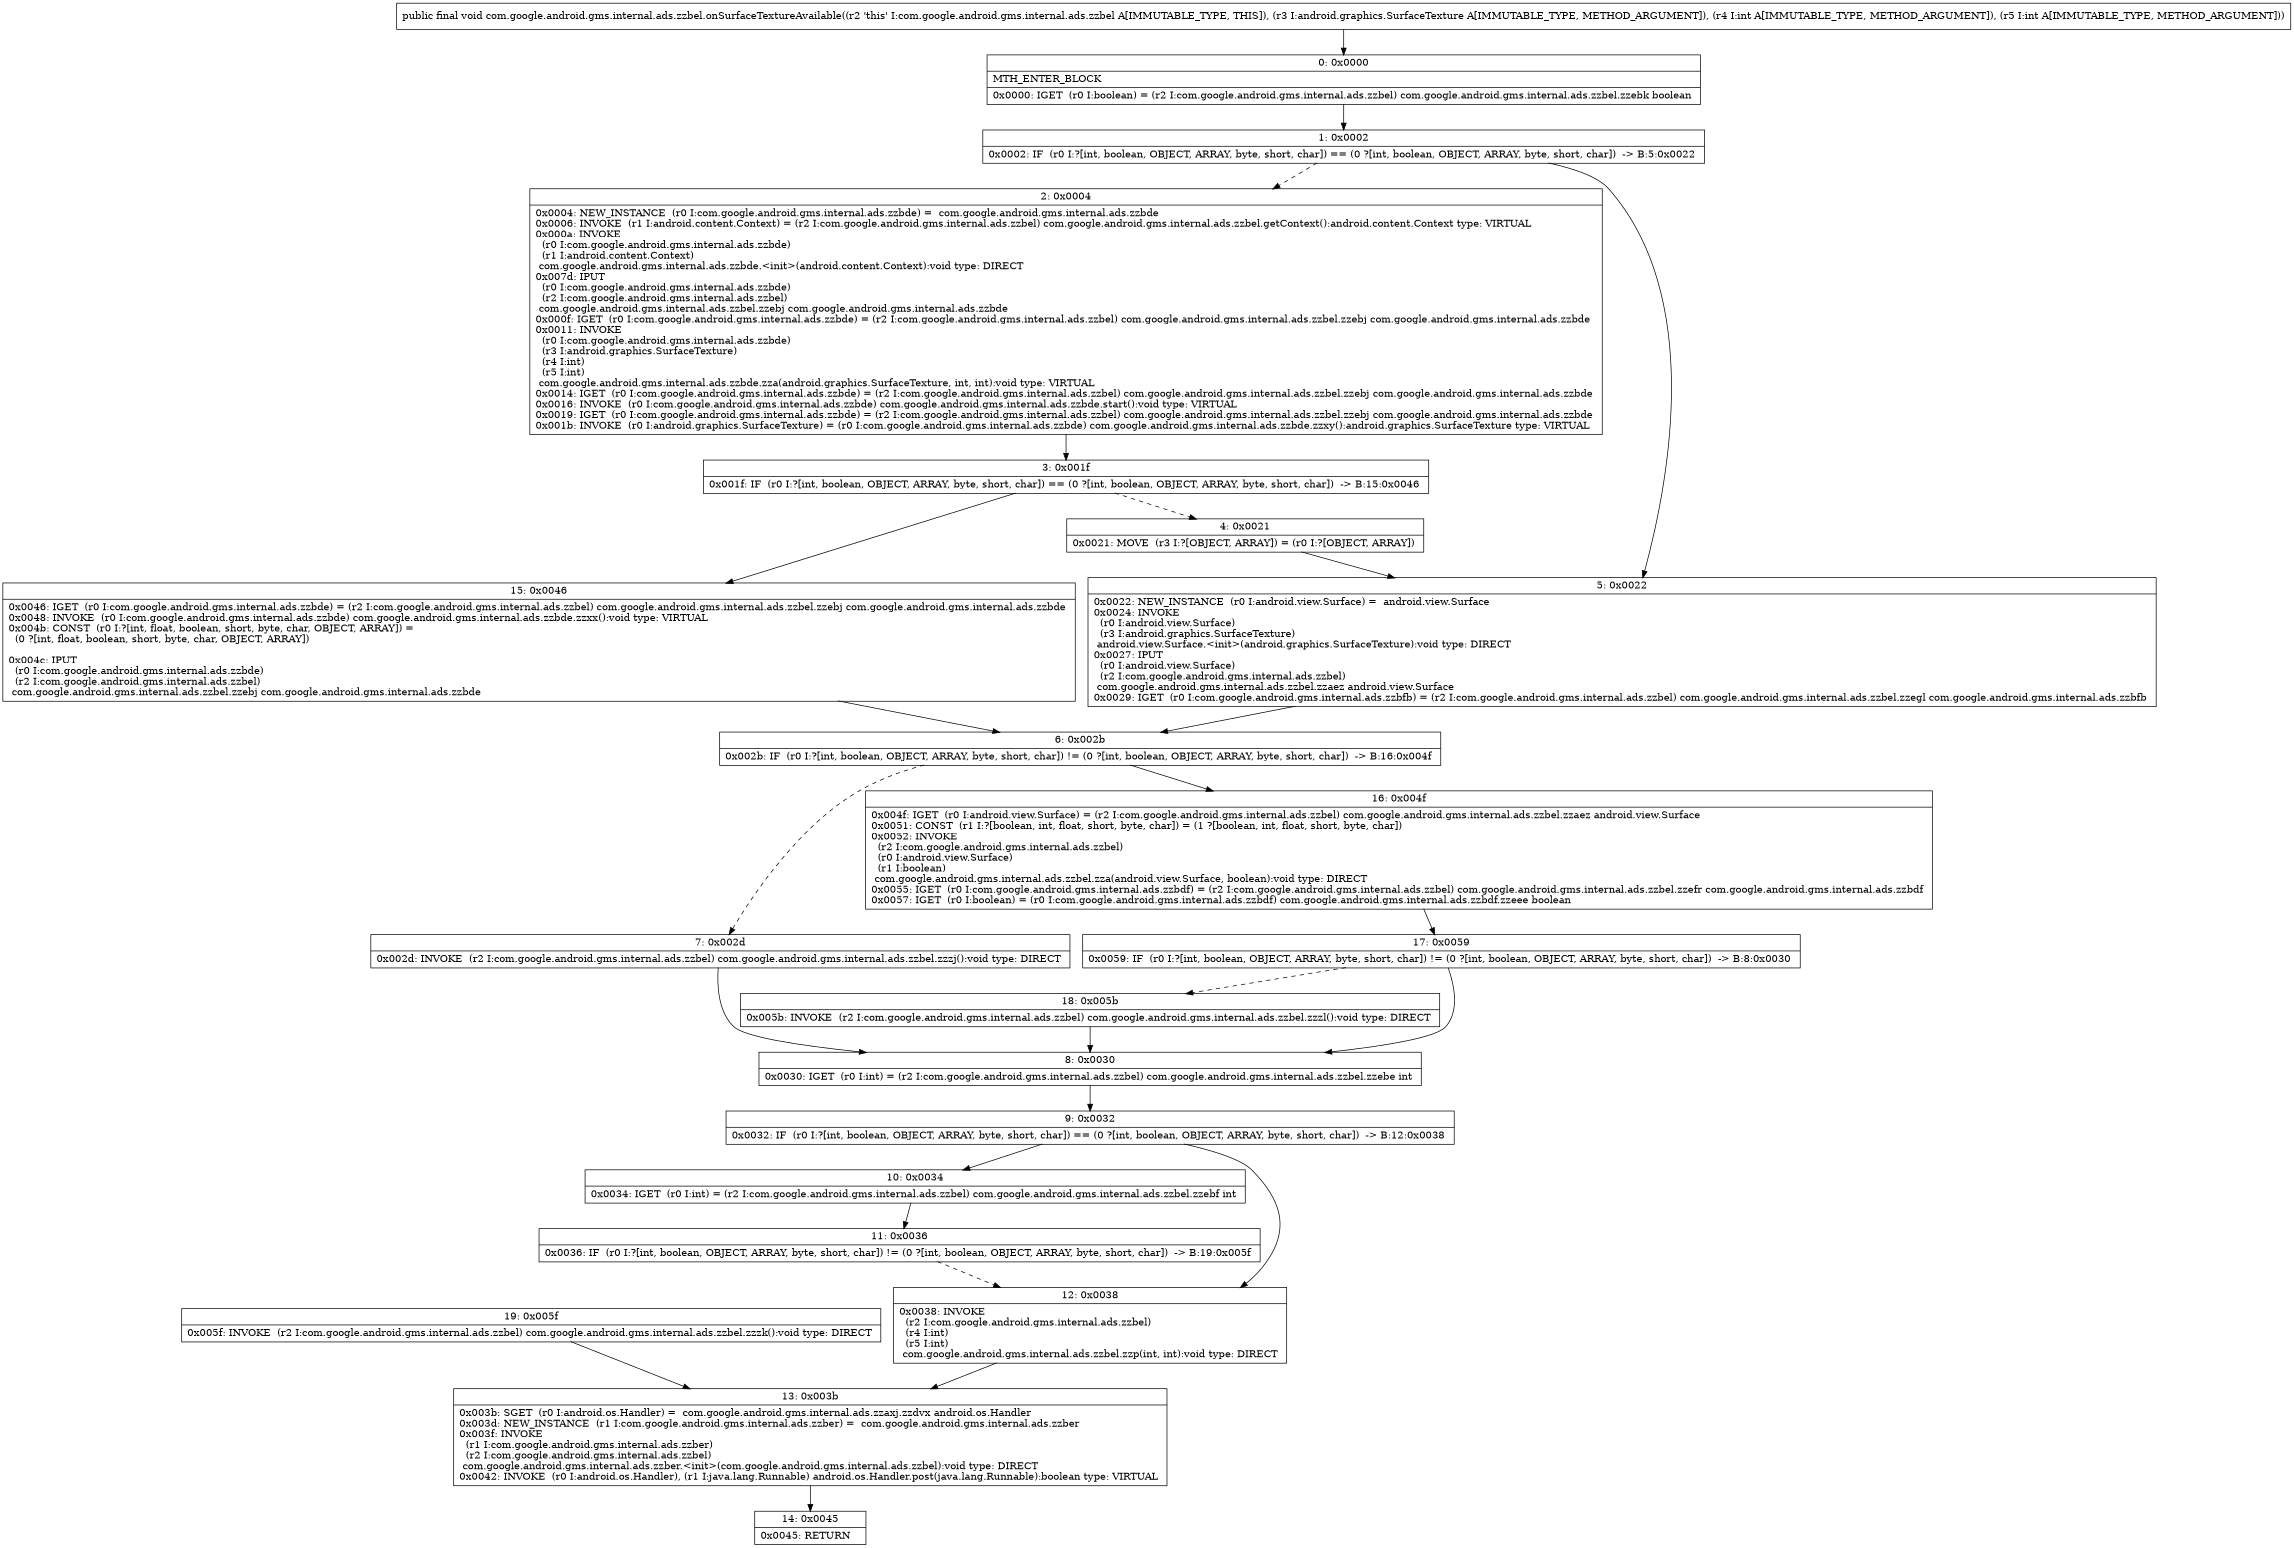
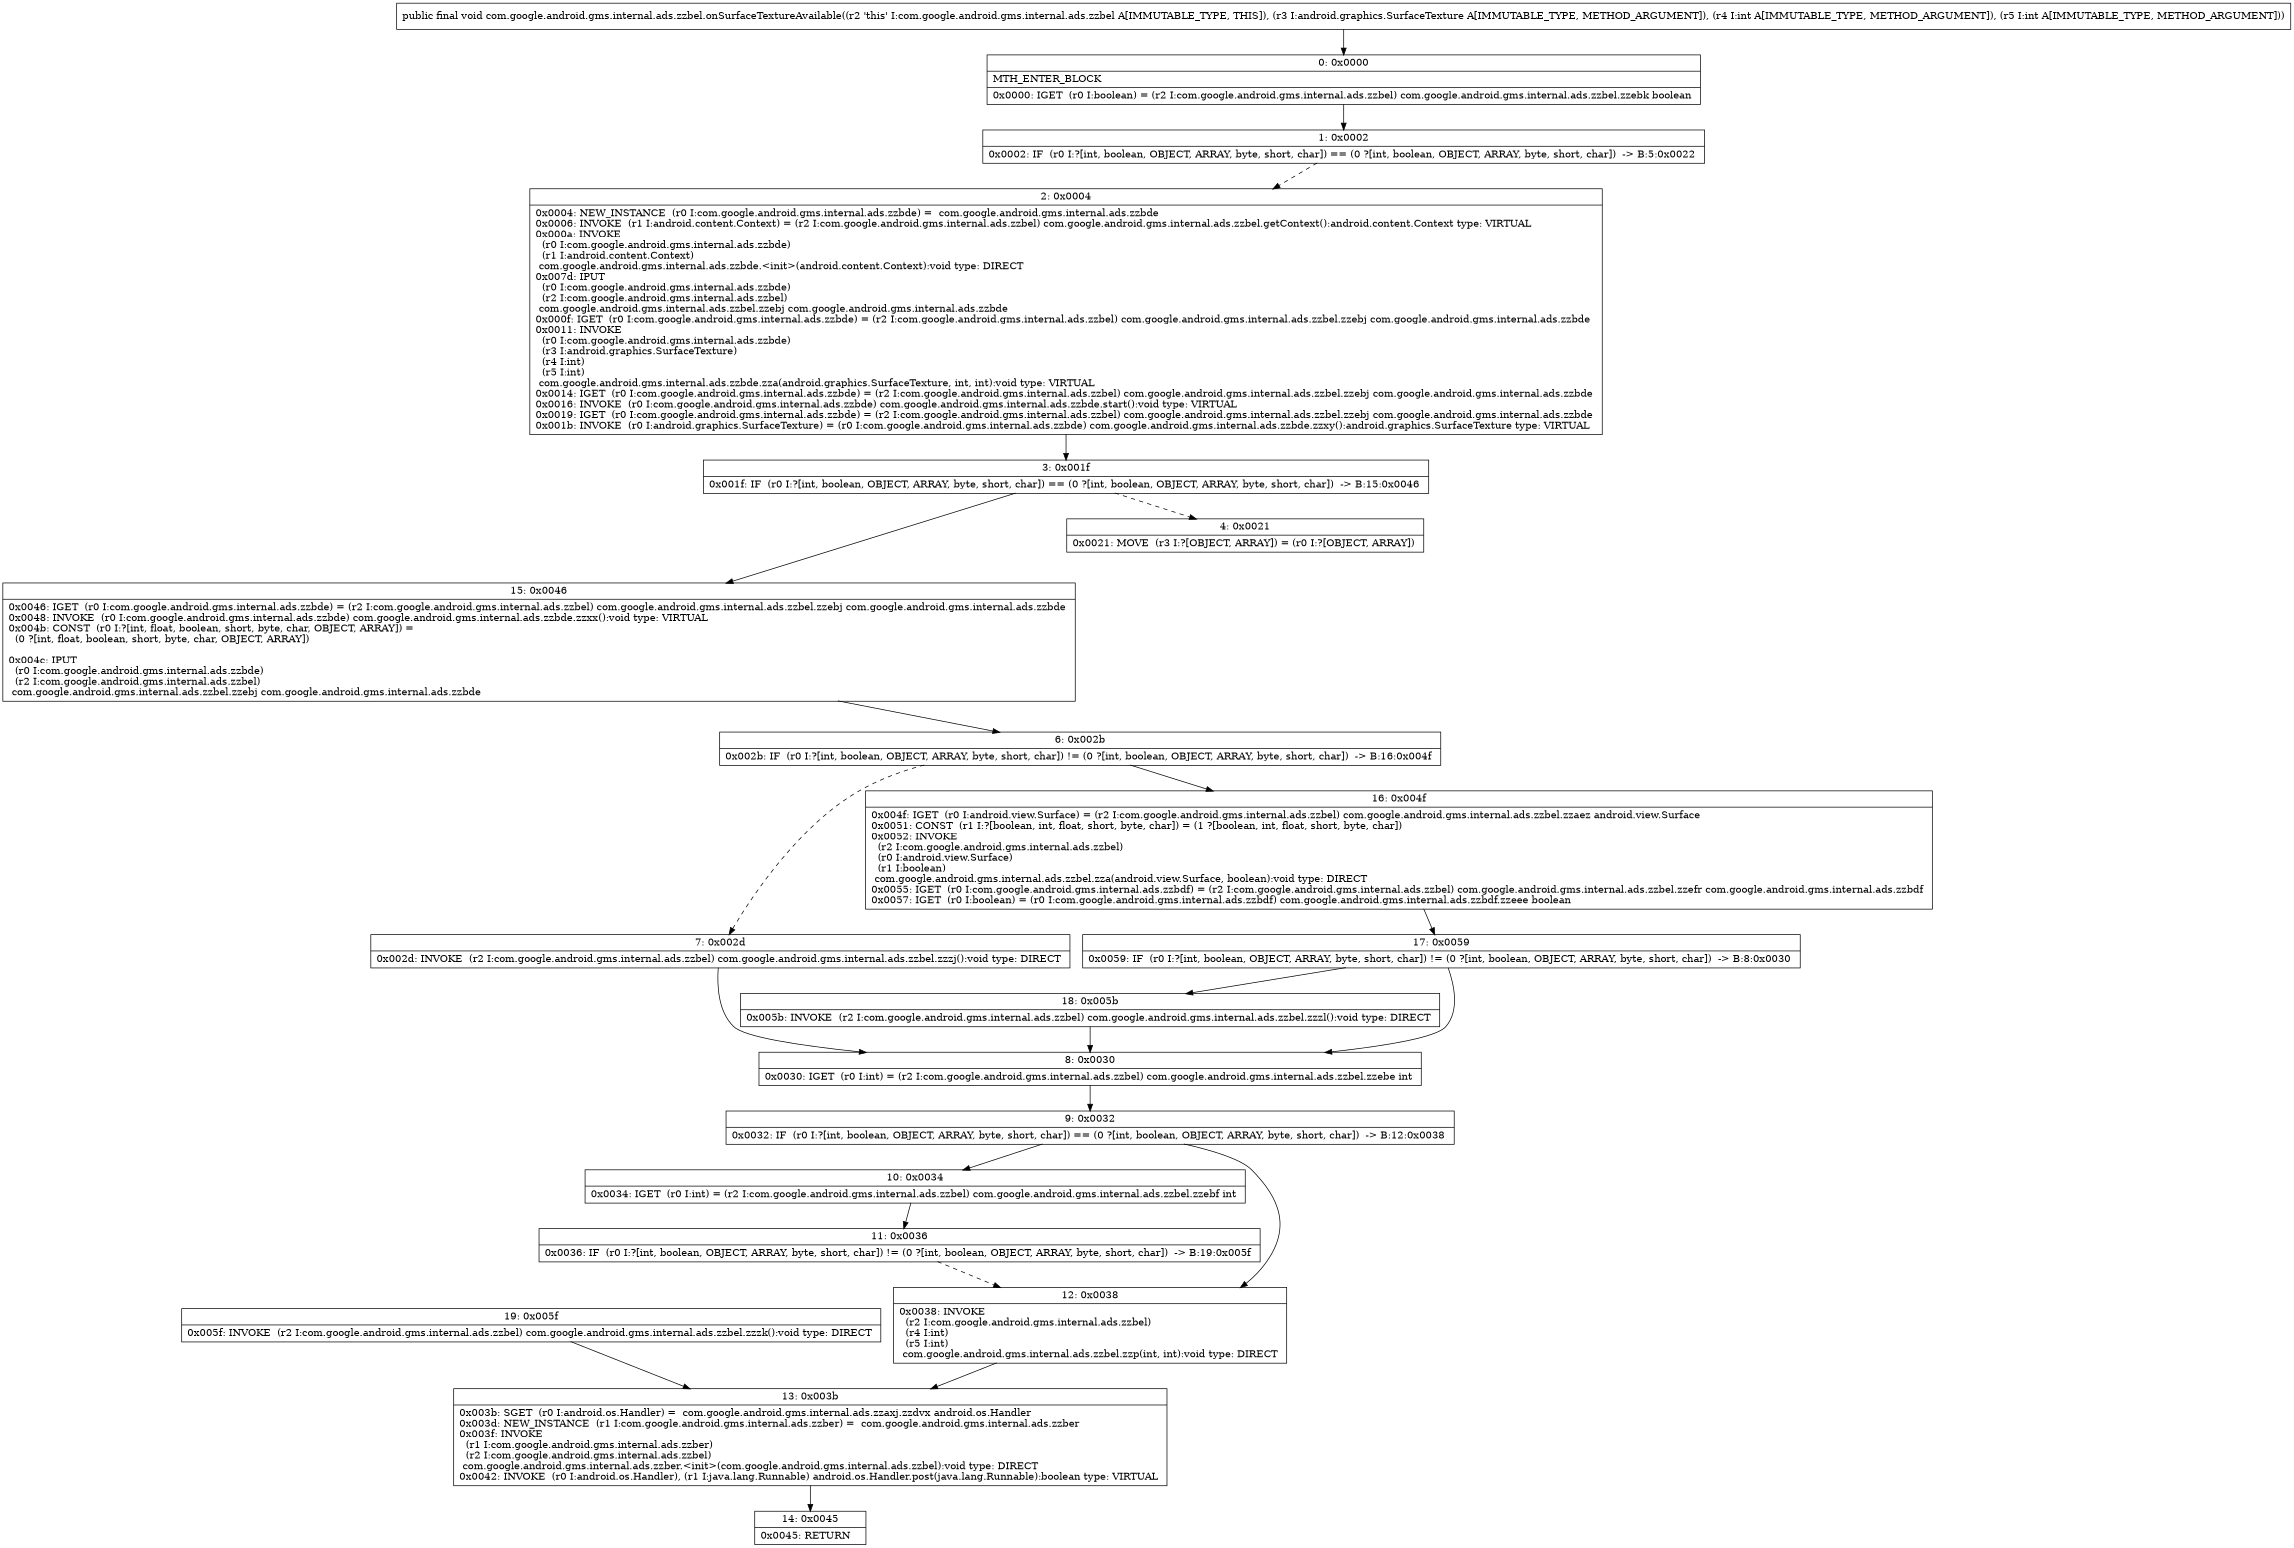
(1622, 642) -> none
(1269, 980) -> (1269, 980)
